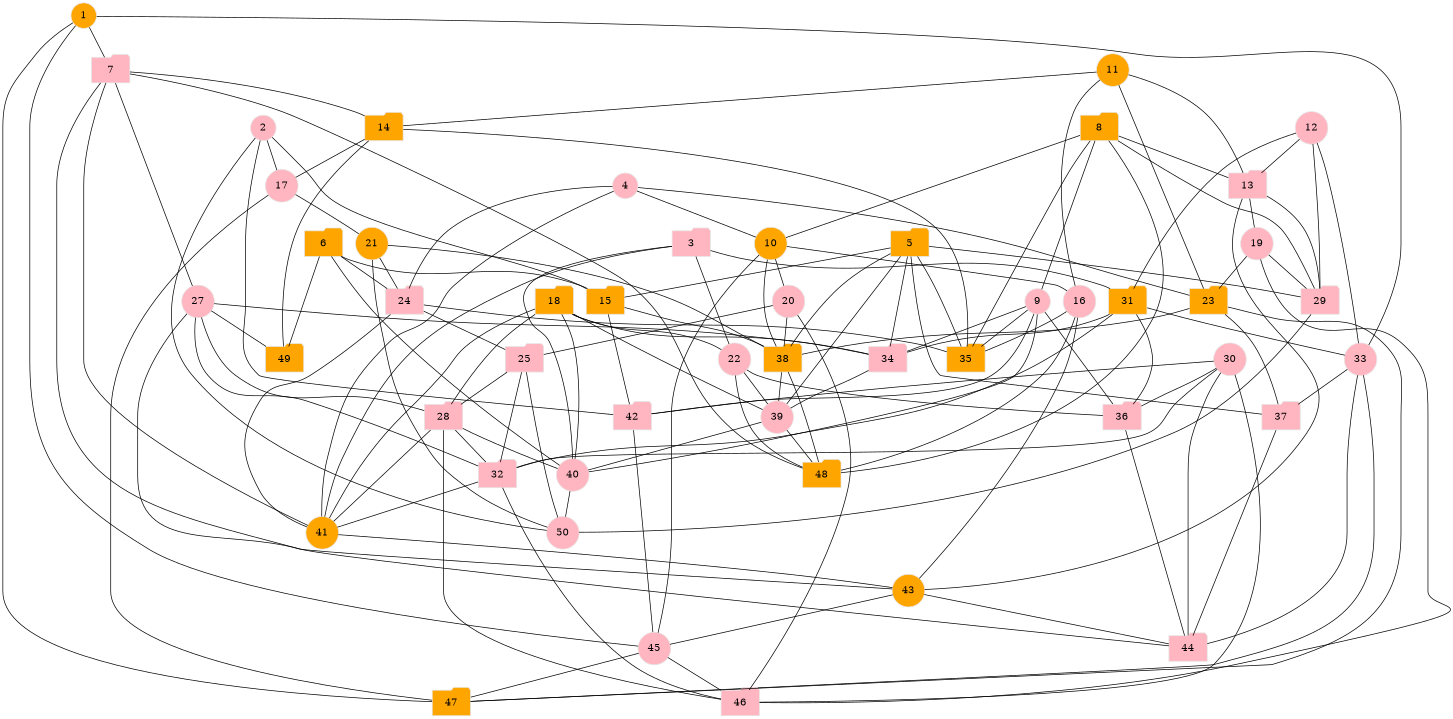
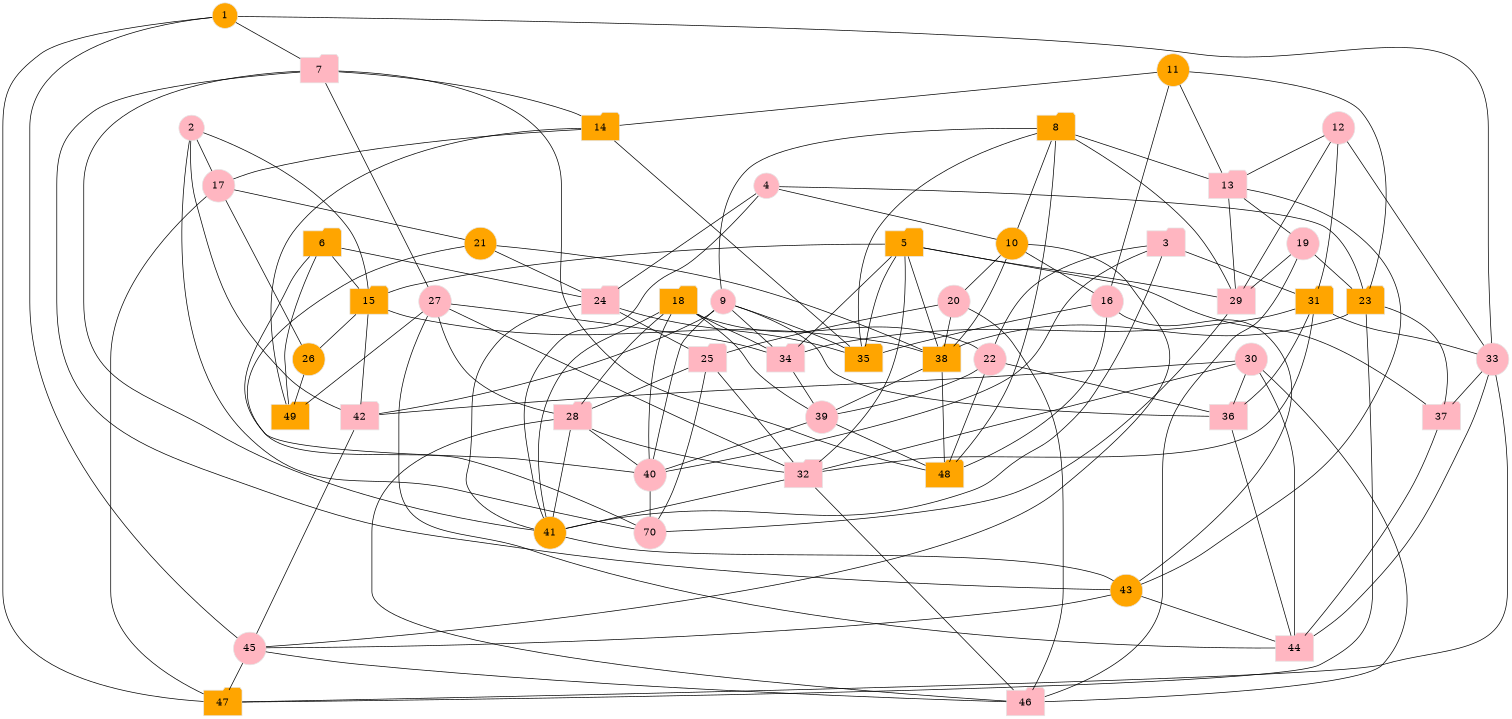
(847, 326) -> (891, 371)
none -> (309, 359)
(563, 533) -> (650, 533)
